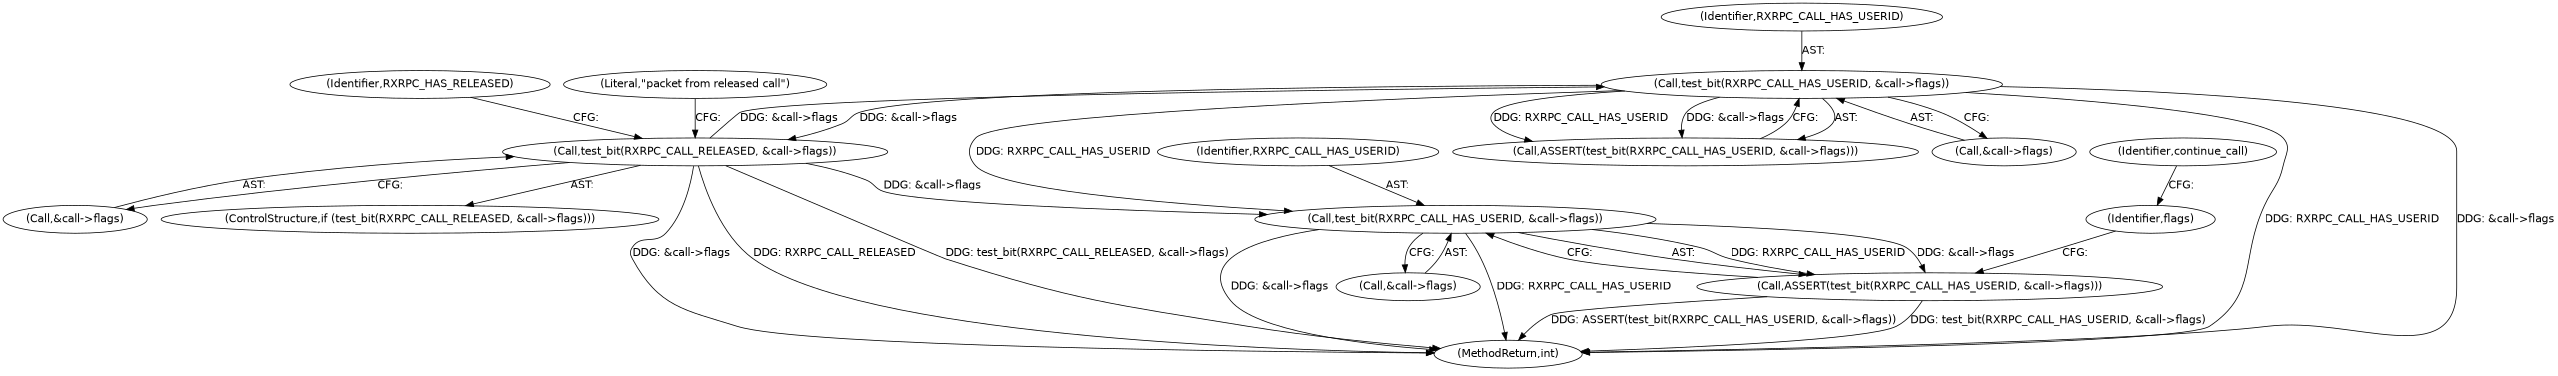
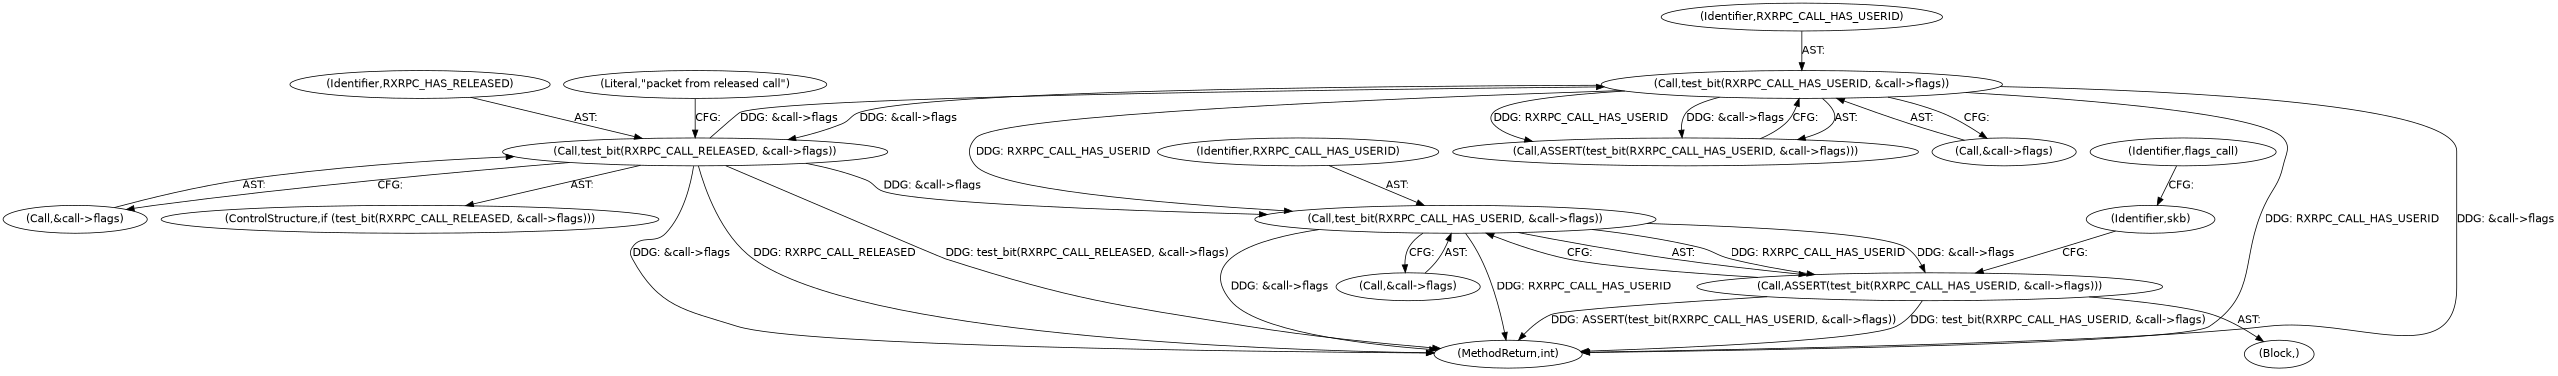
(588, 118) -> (588, 118)
(2183, 152) -> (2183, 152)
(2151, 219) -> (2151, 219)
none -> (2279, 354)
